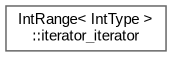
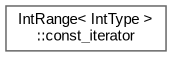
(86, 28) -> (86, 28)
